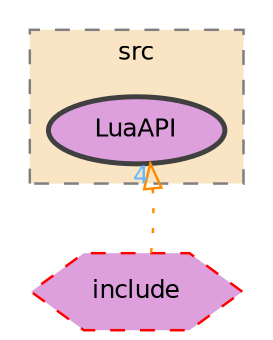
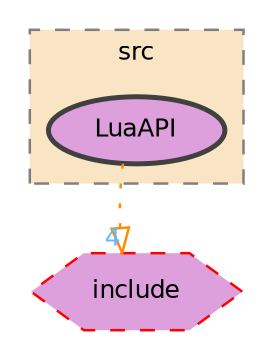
(153, 221) -> (120, 199)
